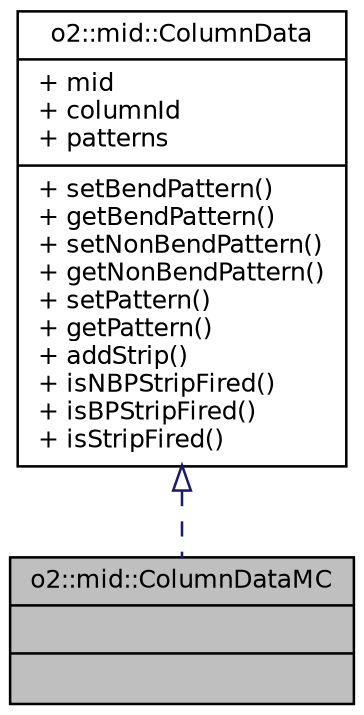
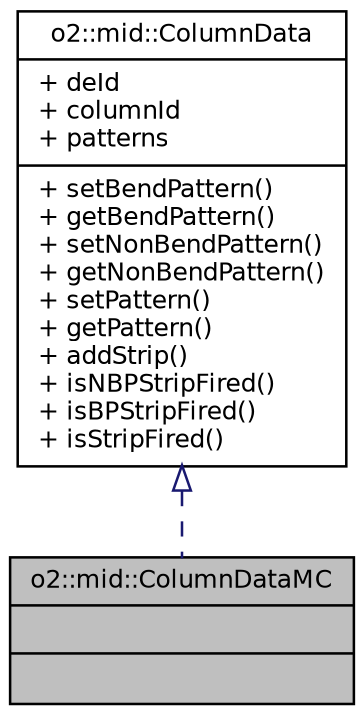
(77, 83) -> (80, 83)
